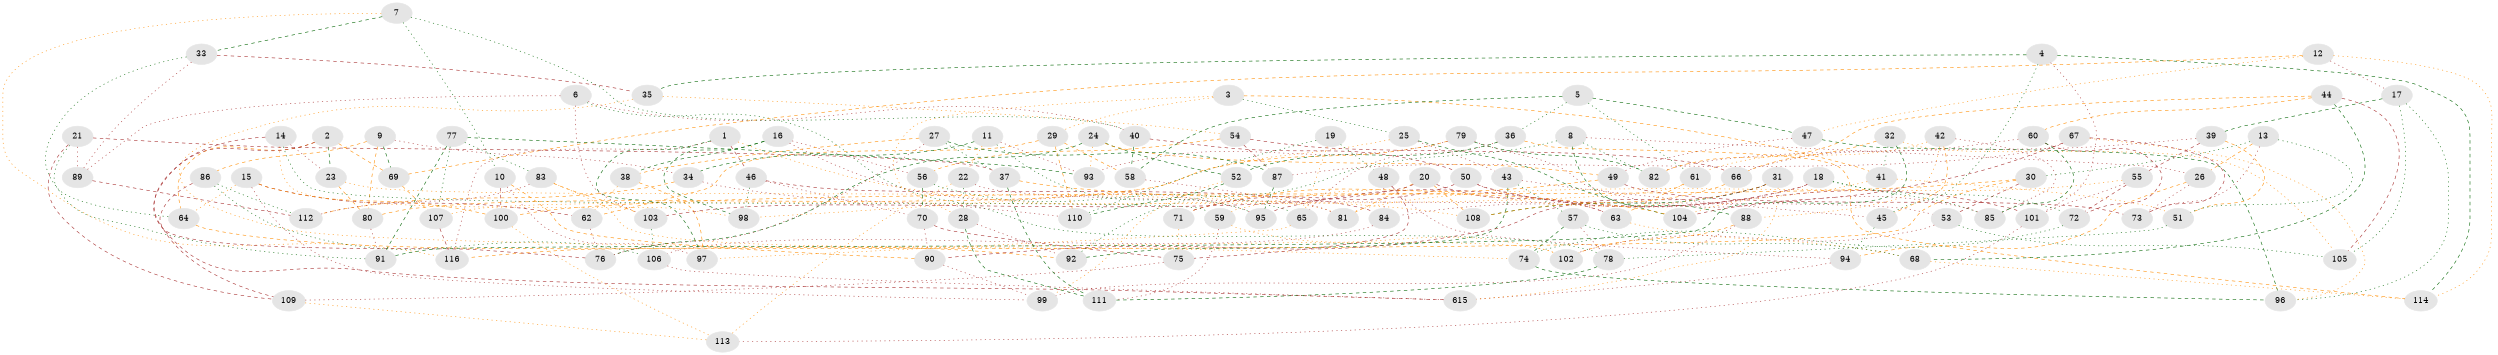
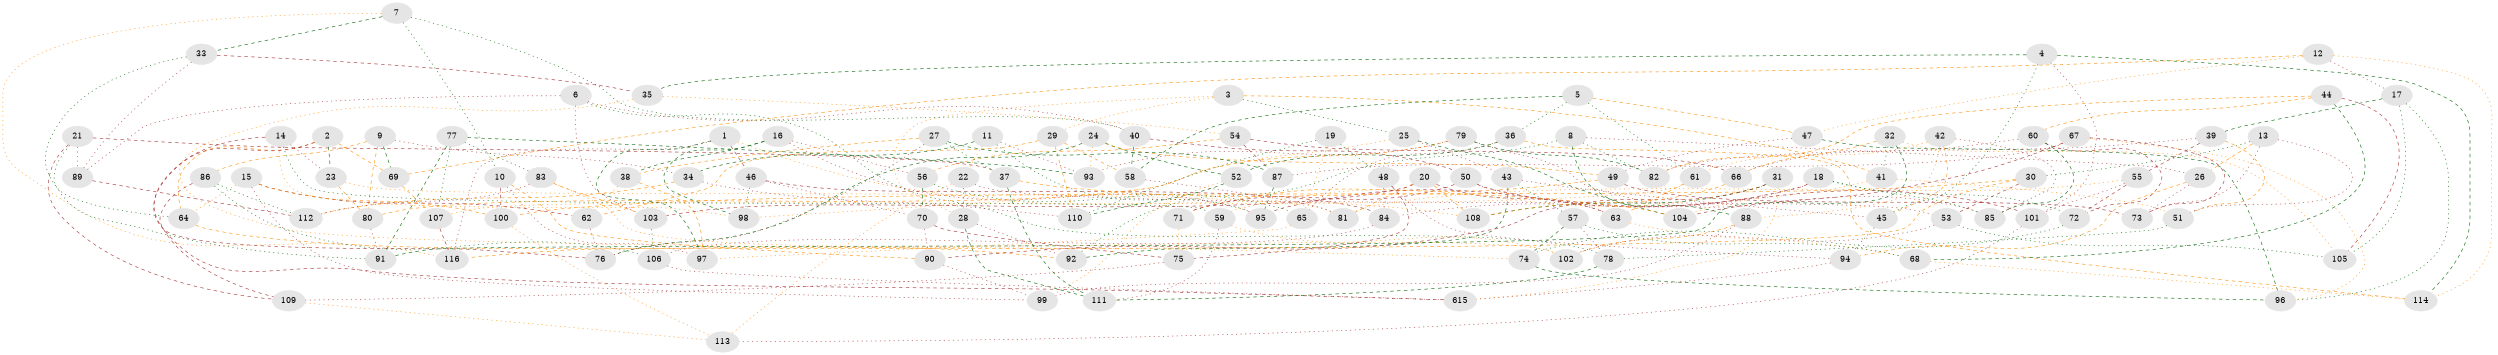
(1693, 114) -> (1693, 114)
(2319, 200) -> (2319, 200)
